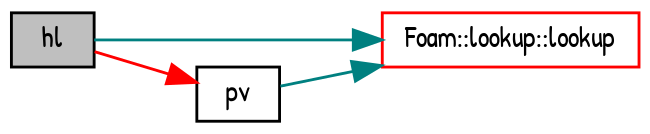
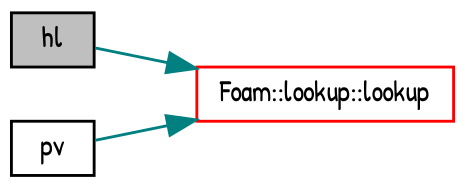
(132, 63) -> none
